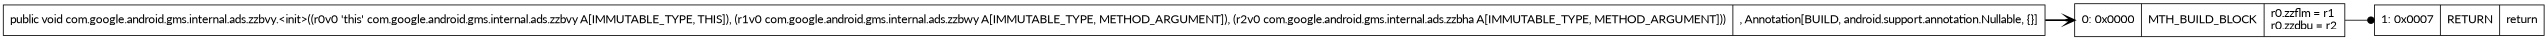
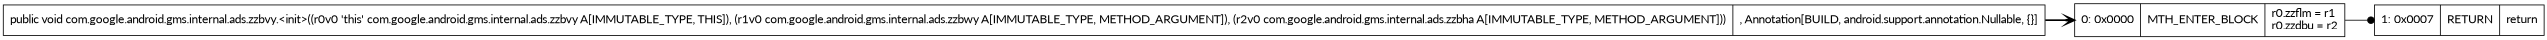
(2202, 20) -> (2203, 20)
